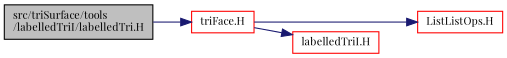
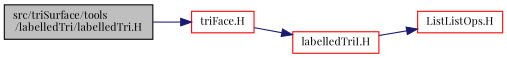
(79, 22) -> (79, 22)
(330, 22) -> (393, 33)
